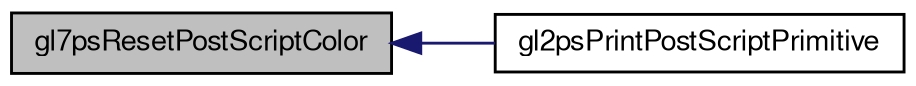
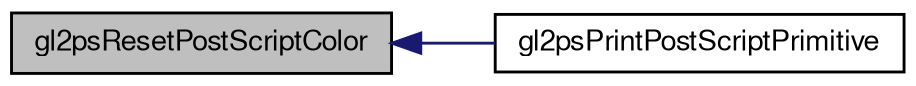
(202, 43) -> (202, 43)
